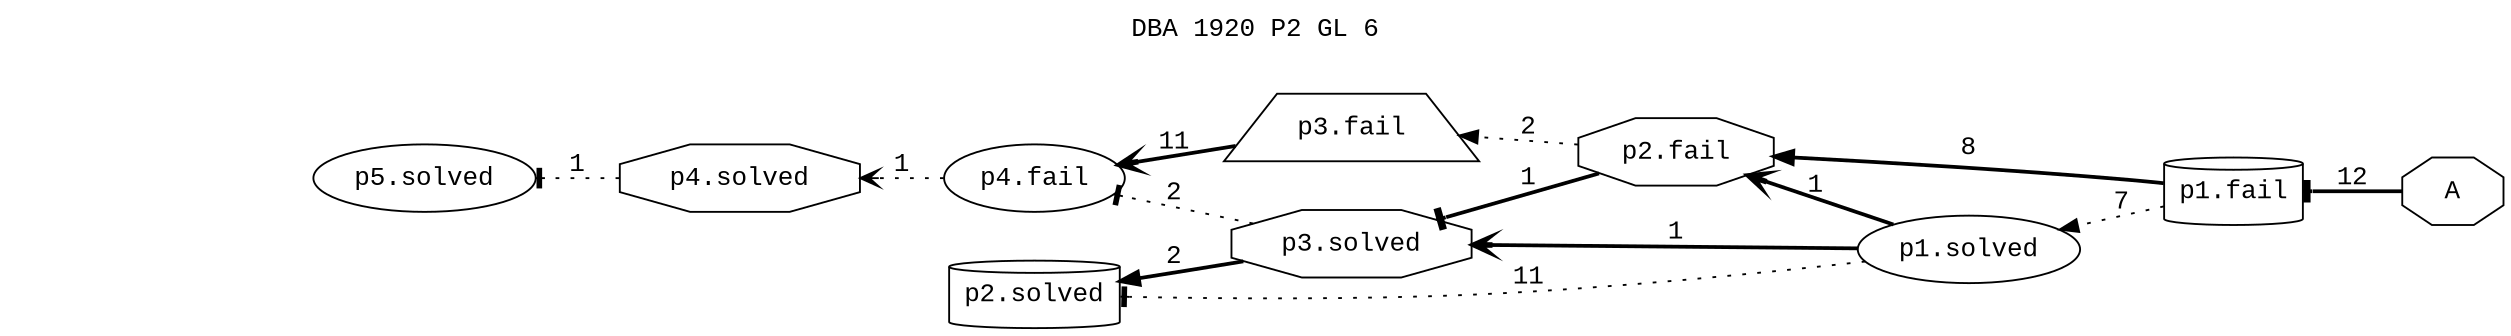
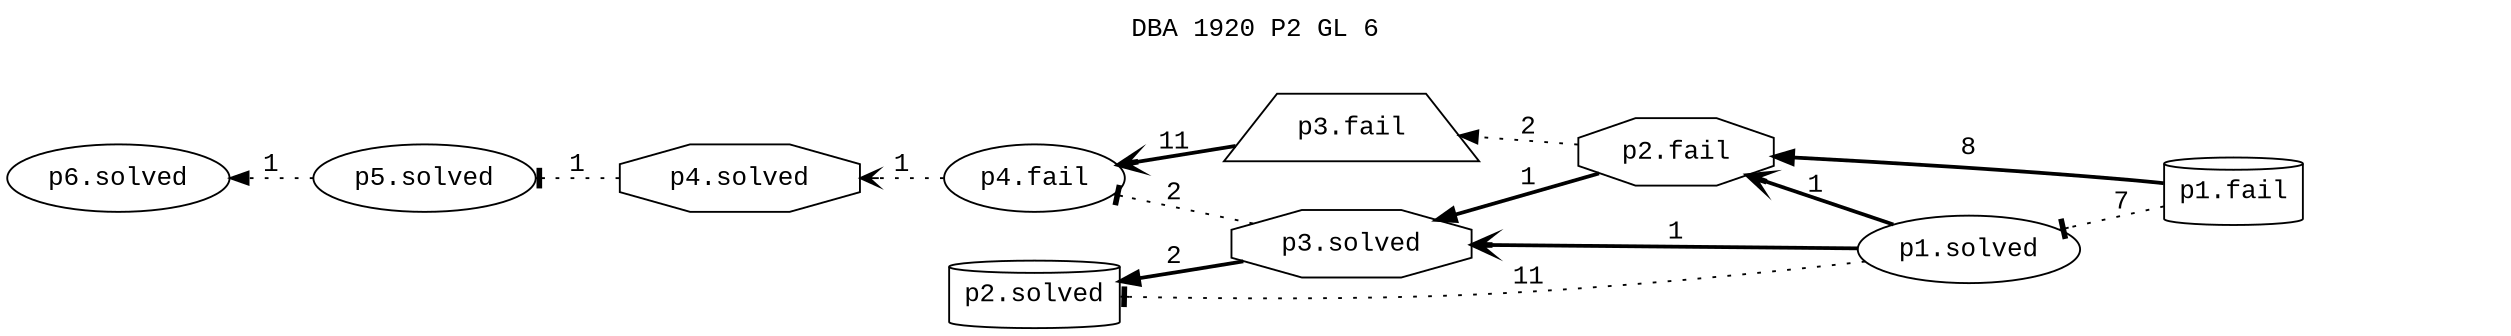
none -> (118, 178)
(2453, 191) -> none
(1523, 195) -> (1523, 195)
(2117, 217) -> (2117, 217)
